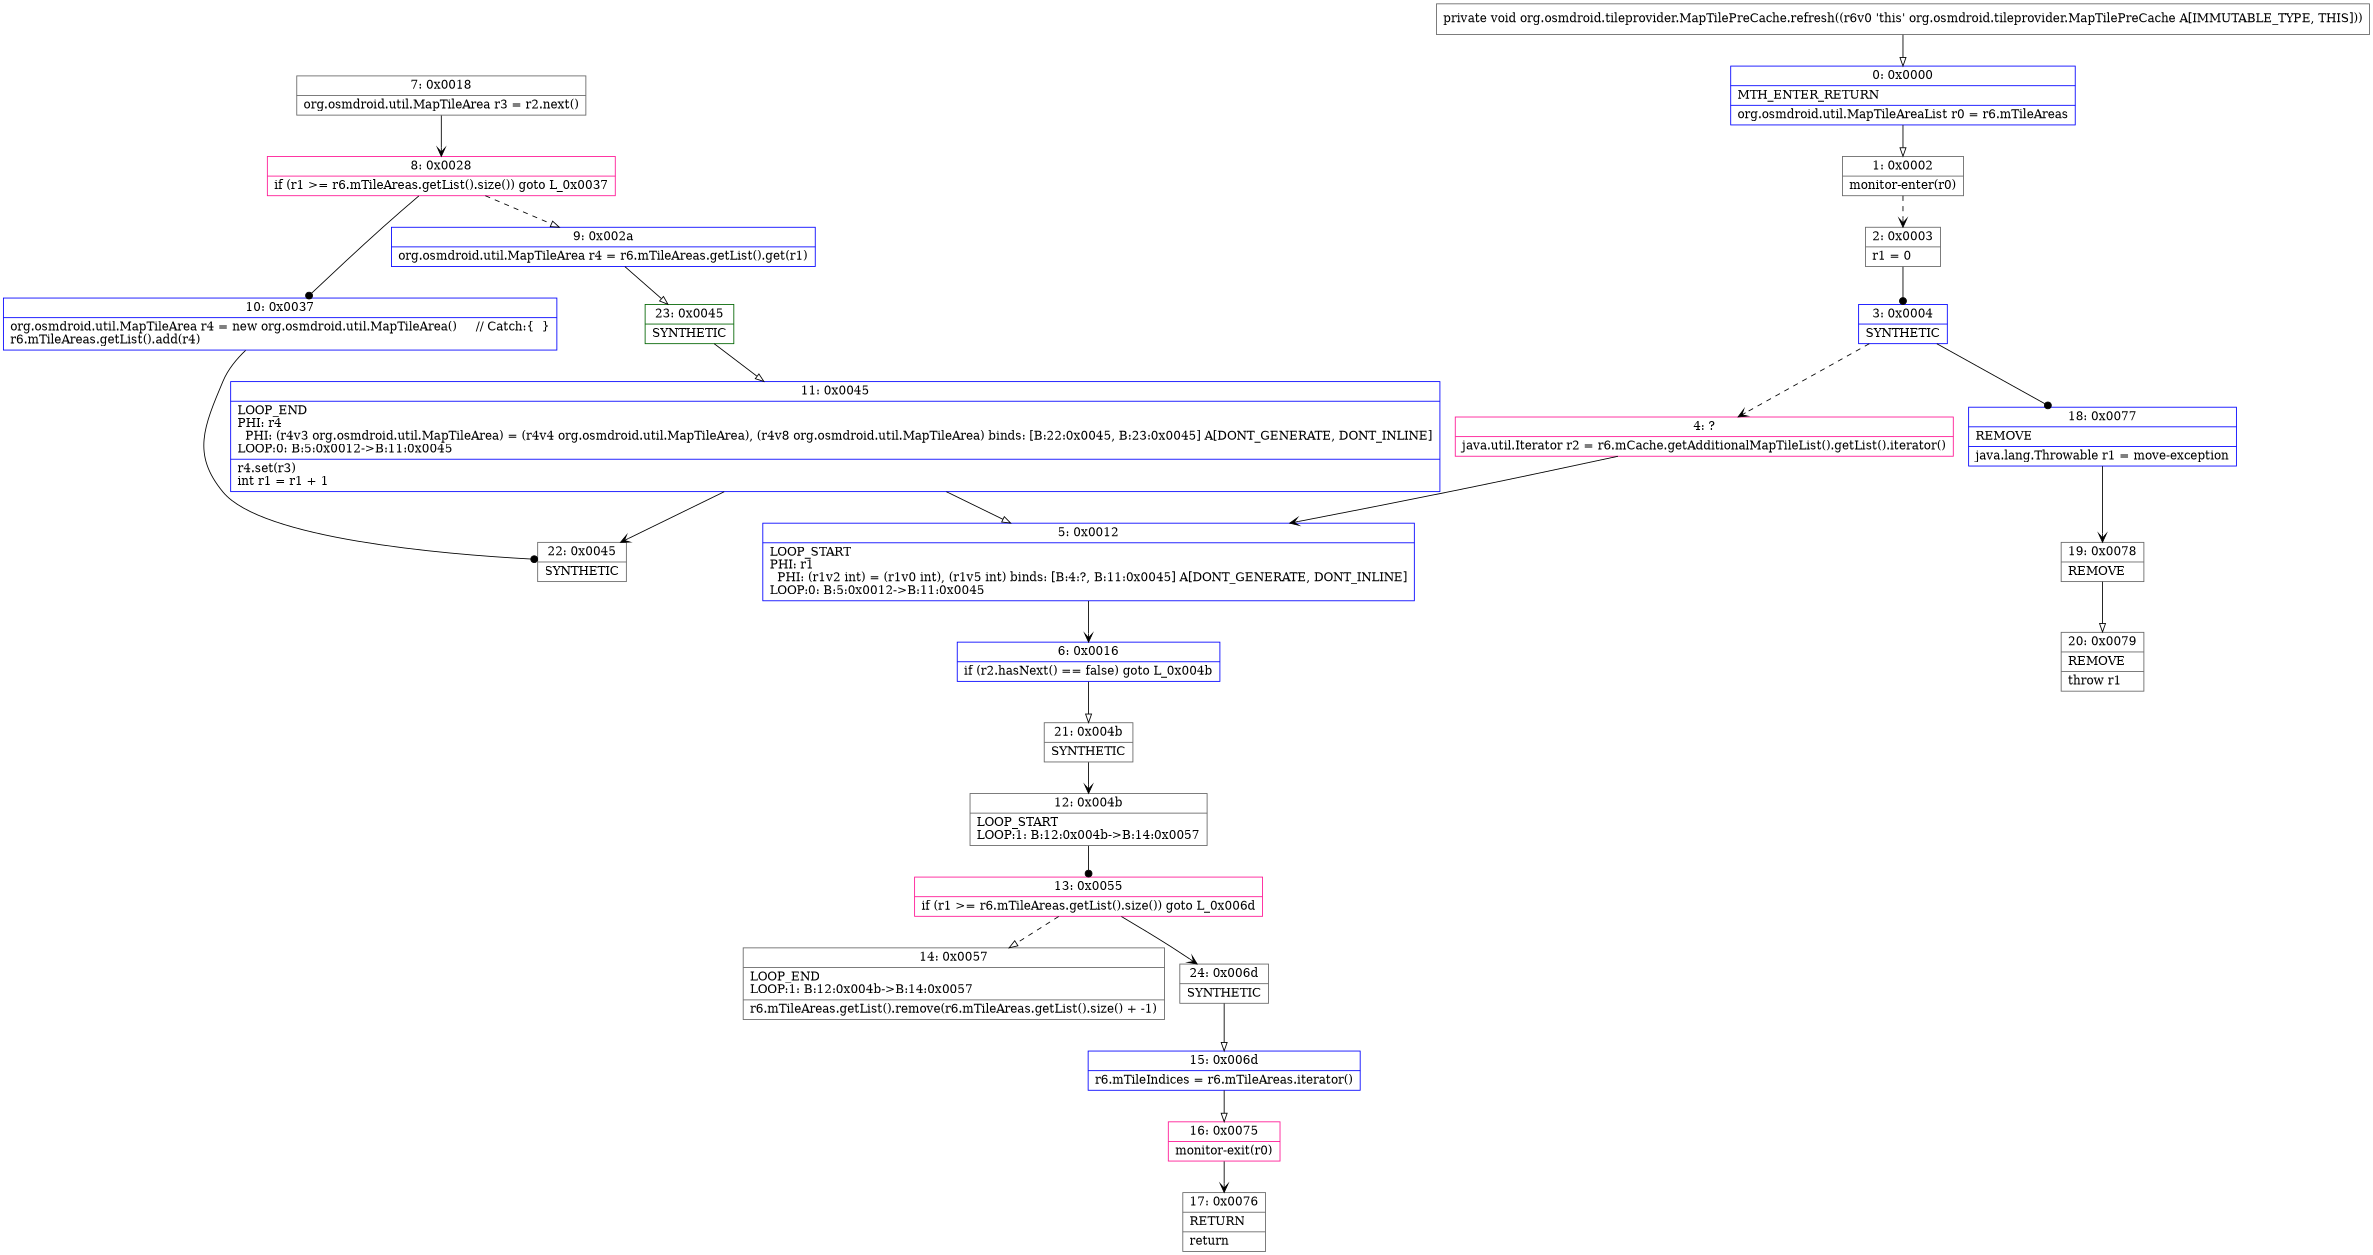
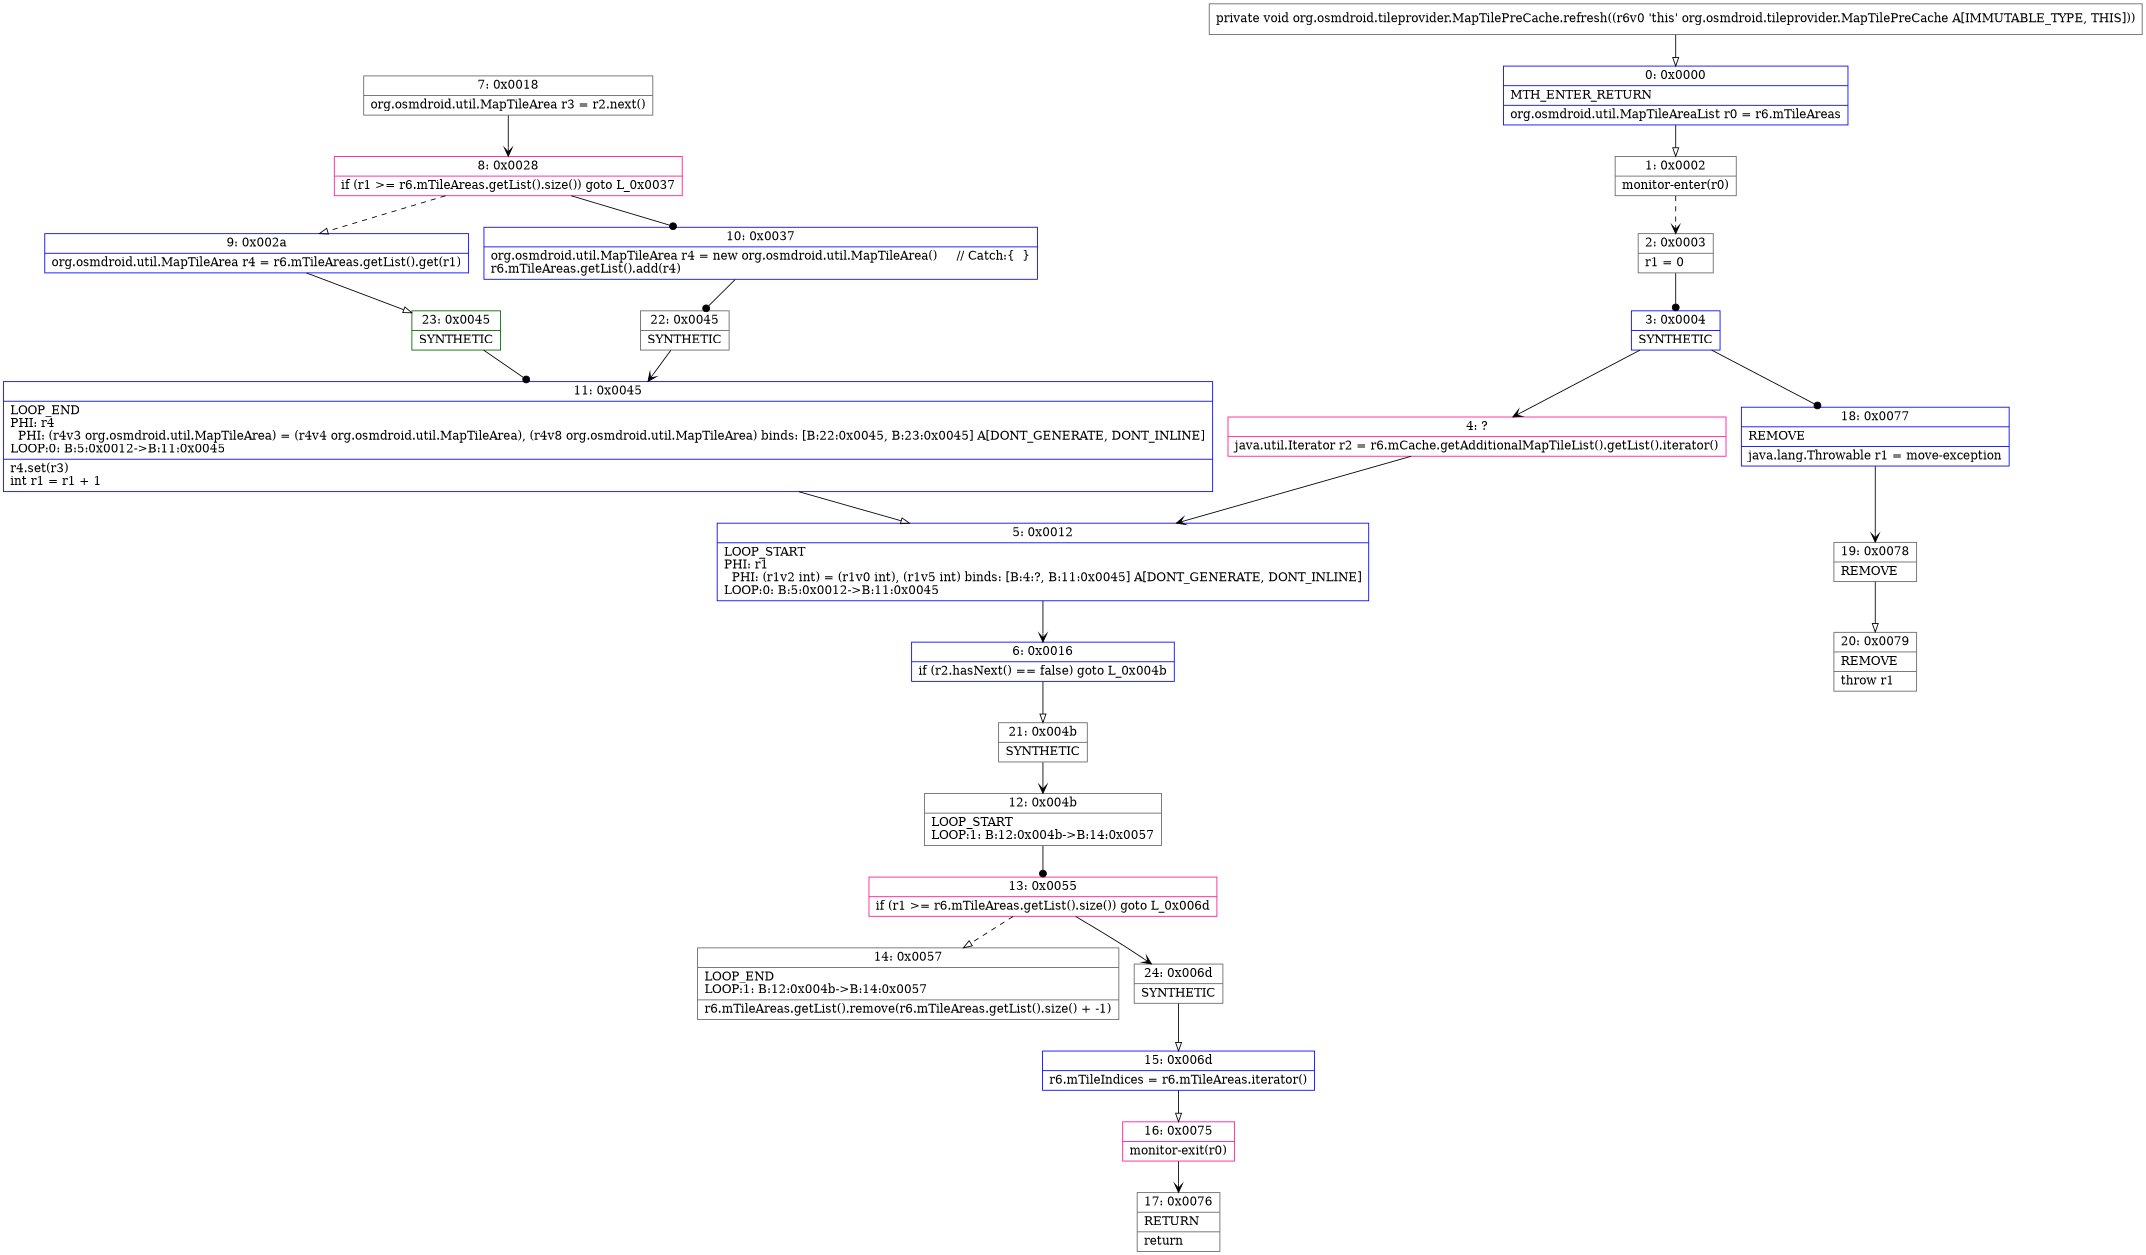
(736, 360) -> (504, 364)
(1808, 378) -> (1580, 381)
(676, 515) -> (662, 362)
